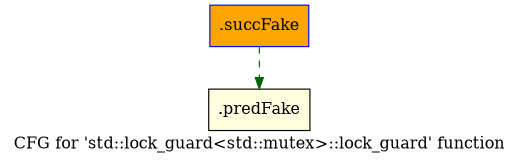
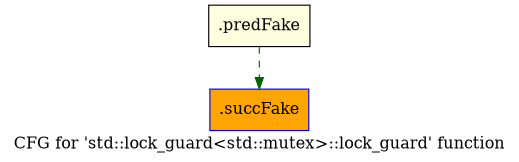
(259, 62) -> (259, 62)
